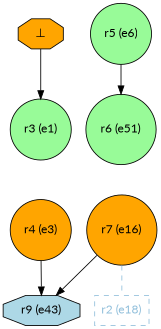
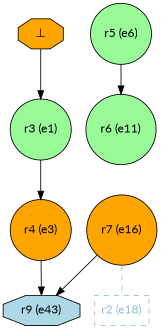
(121, 130) -> (121, 130)
none -> (41, 176)
